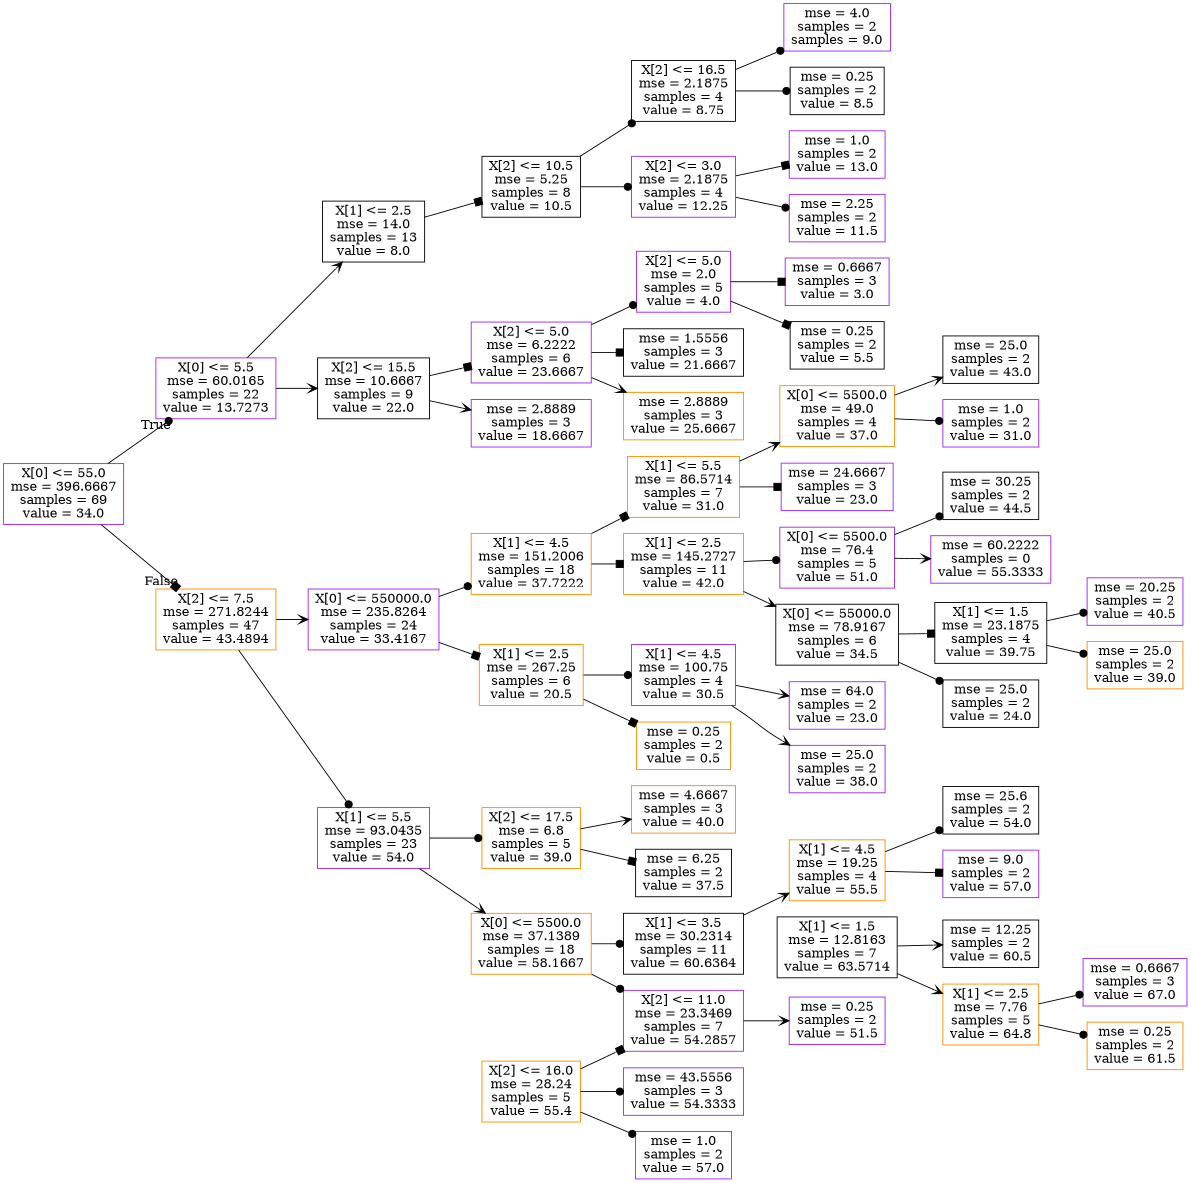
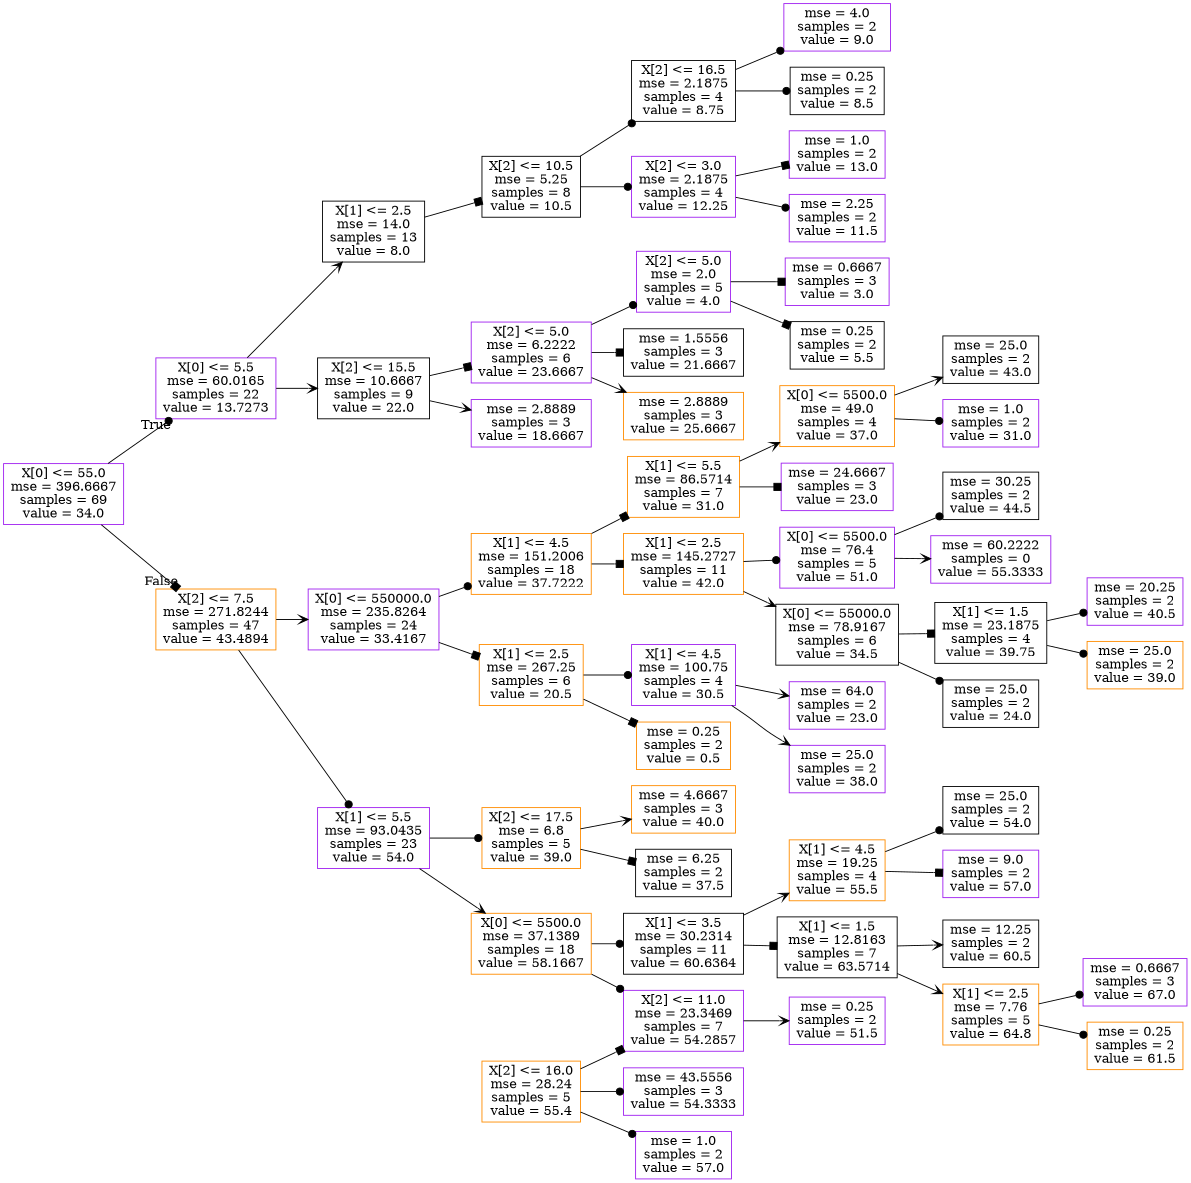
(837, 27) -> (837, 27)
(991, 810) -> (991, 810)
none -> (756, 945)
